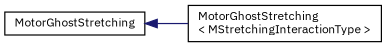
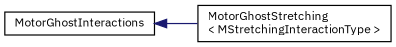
(75, 24) -> (80, 24)
